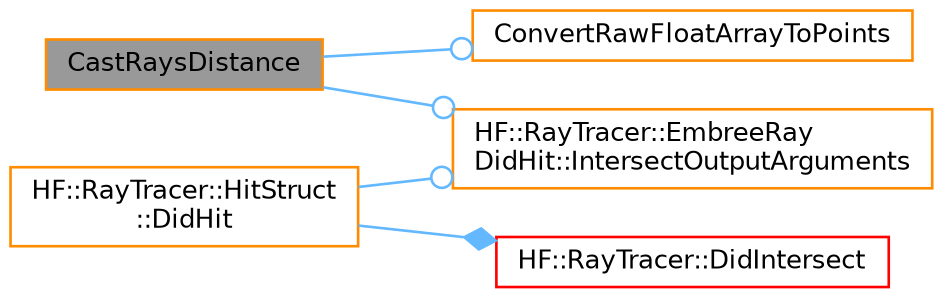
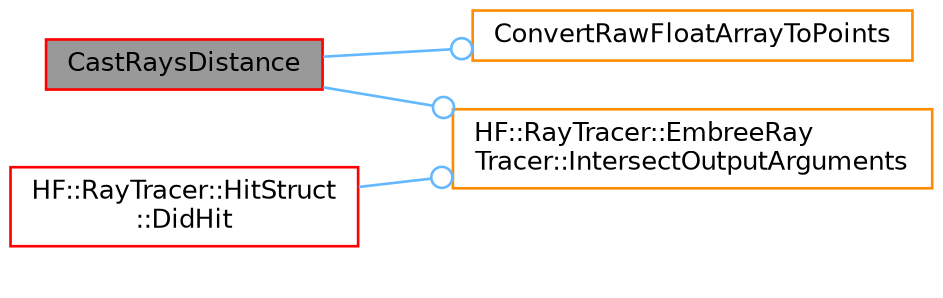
(184, 65) -> (184, 65)
(693, 149) -> (693, 149)
(184, 207) -> (184, 207)
(693, 262) -> none
